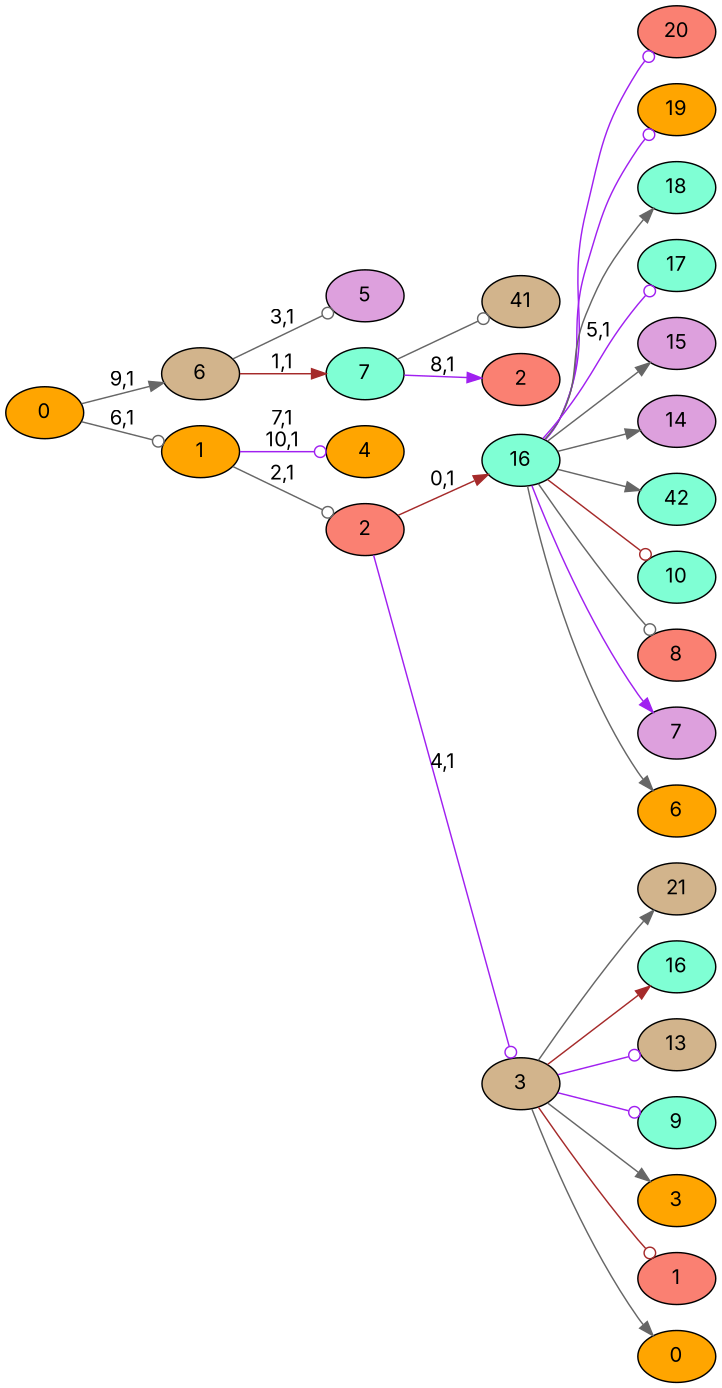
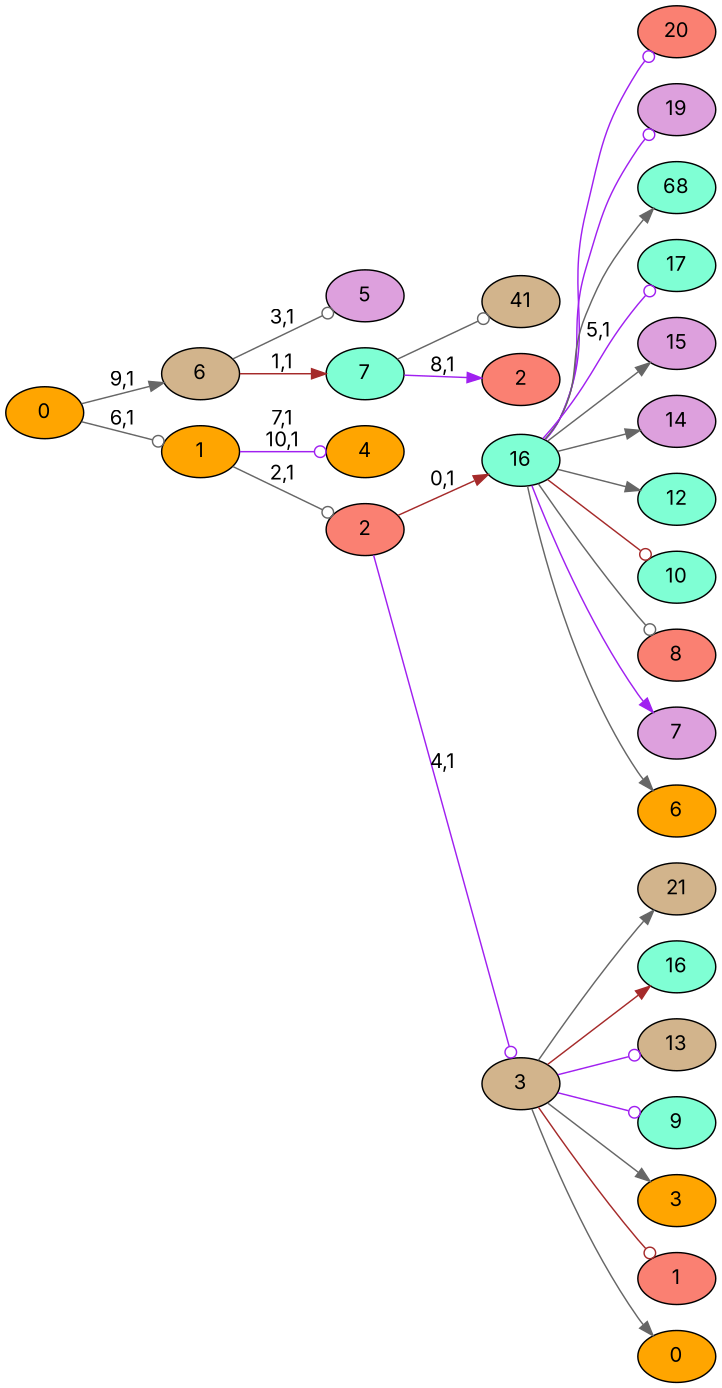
(677, 110) -> (677, 110)
(677, 188) -> (677, 188)
(677, 499) -> (677, 499)
